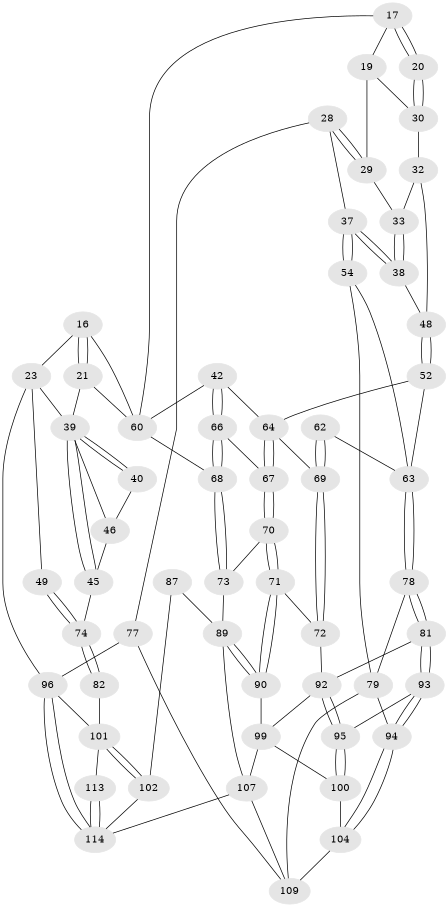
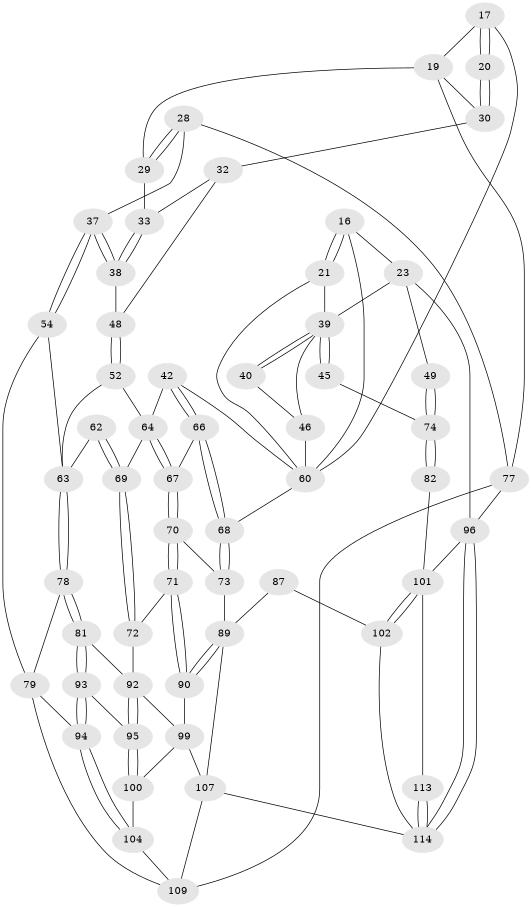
none -> (524, 263)
(102, 557) -> (305, 454)
